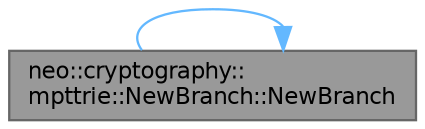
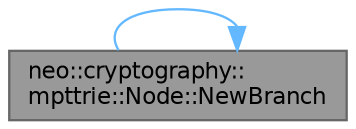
(213, 86) -> (178, 86)
